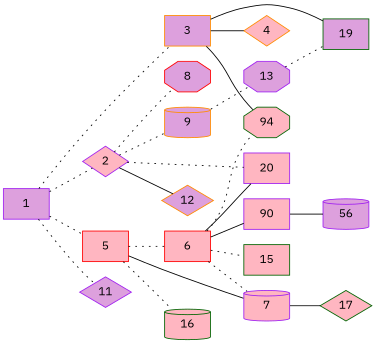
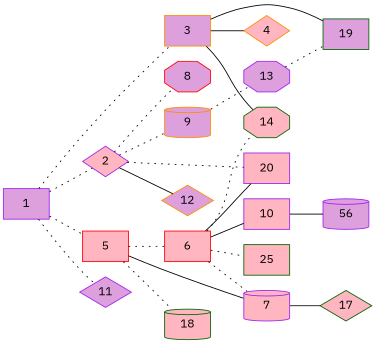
(267, 122) -> (267, 122)
(267, 214) -> (267, 214)
(267, 260) -> (267, 260)
(188, 324) -> (188, 324)
